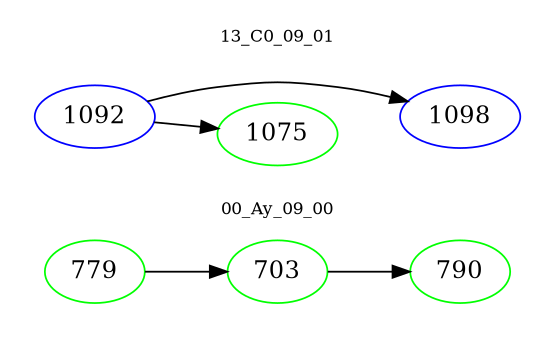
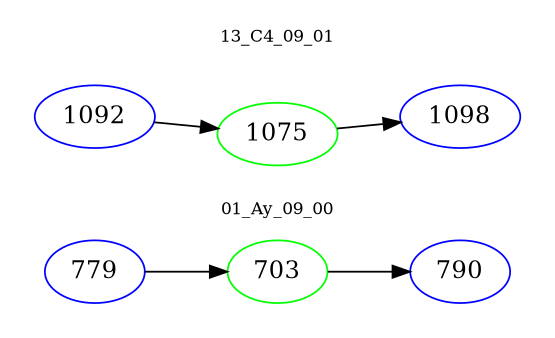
(278, 37) -> (278, 37)
(269, 82) -> (360, 126)
(278, 210) -> (278, 210)
(95, 272) -> (95, 272)
(460, 272) -> (460, 272)
